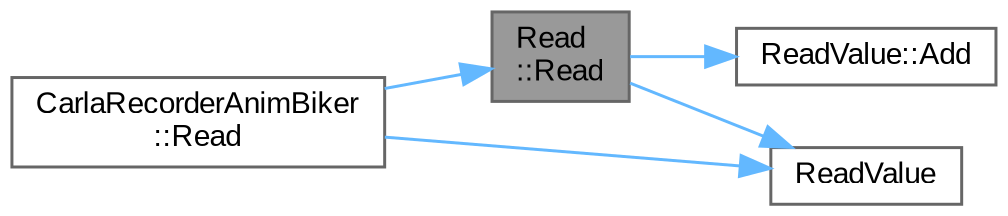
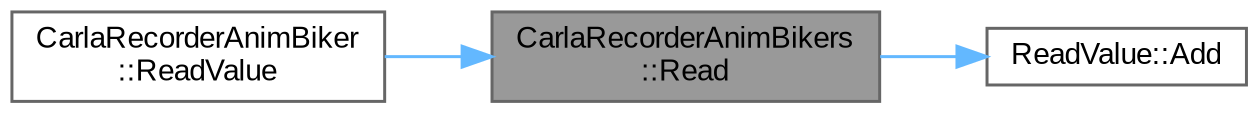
(561, 57) -> (686, 57)
(198, 122) -> (198, 57)
(866, 176) -> none
